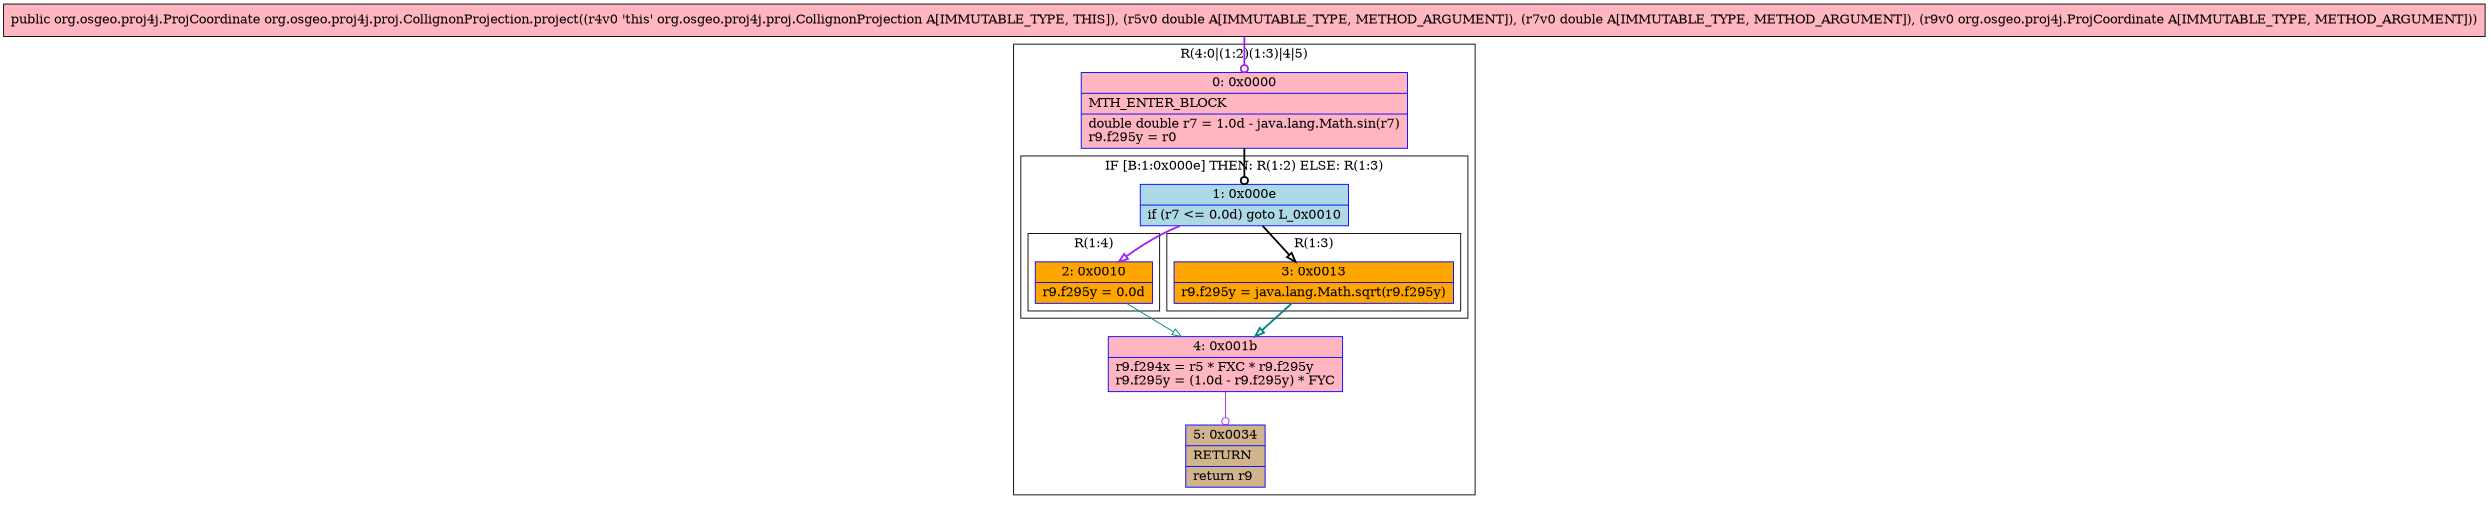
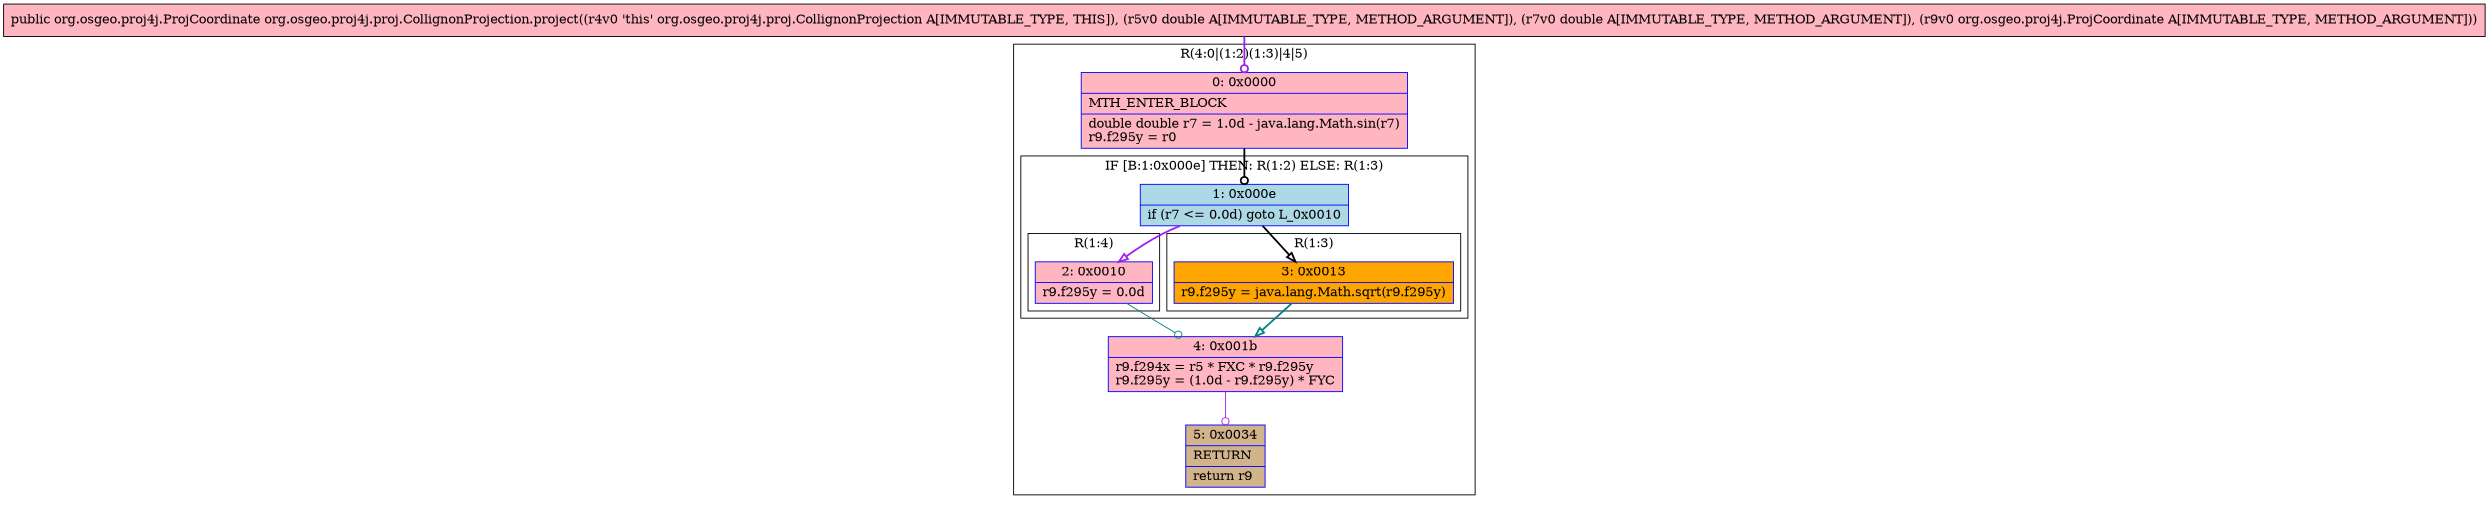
(1094, 283) -> (1094, 283)
(1160, 324) -> (1160, 324)
